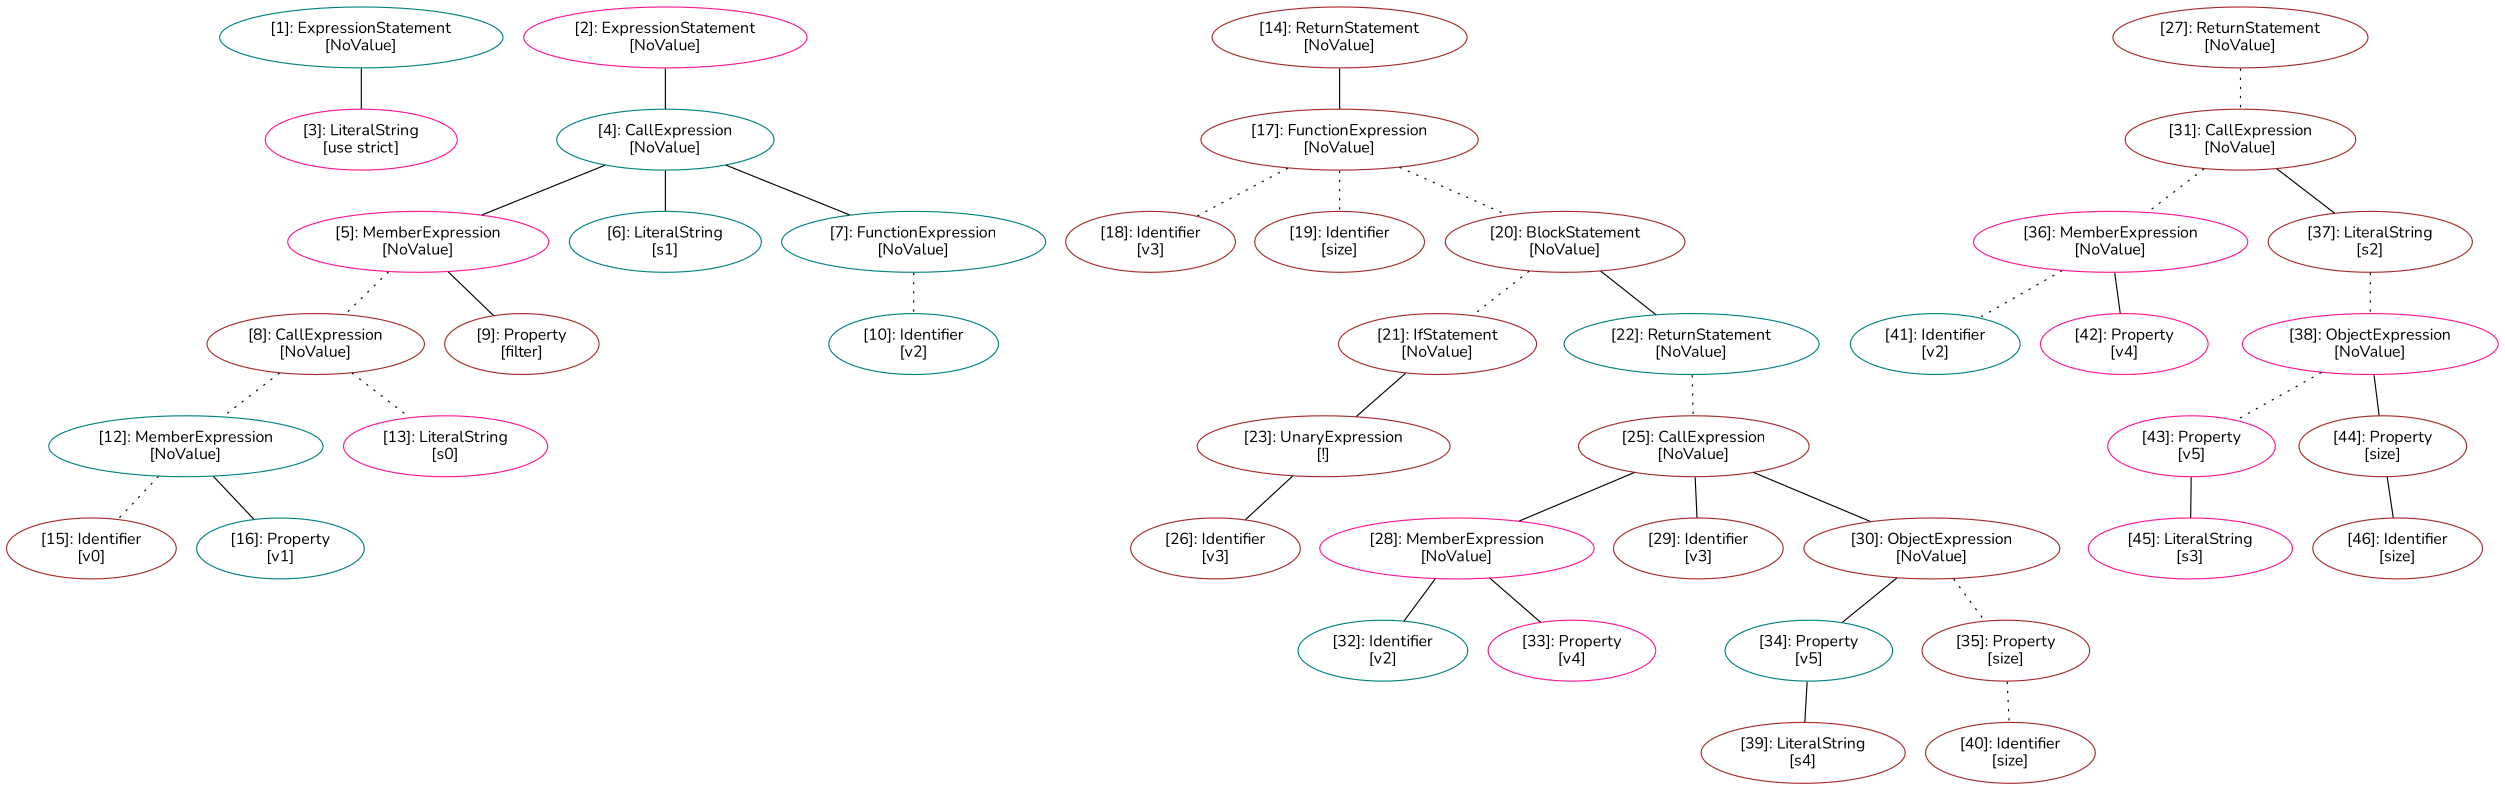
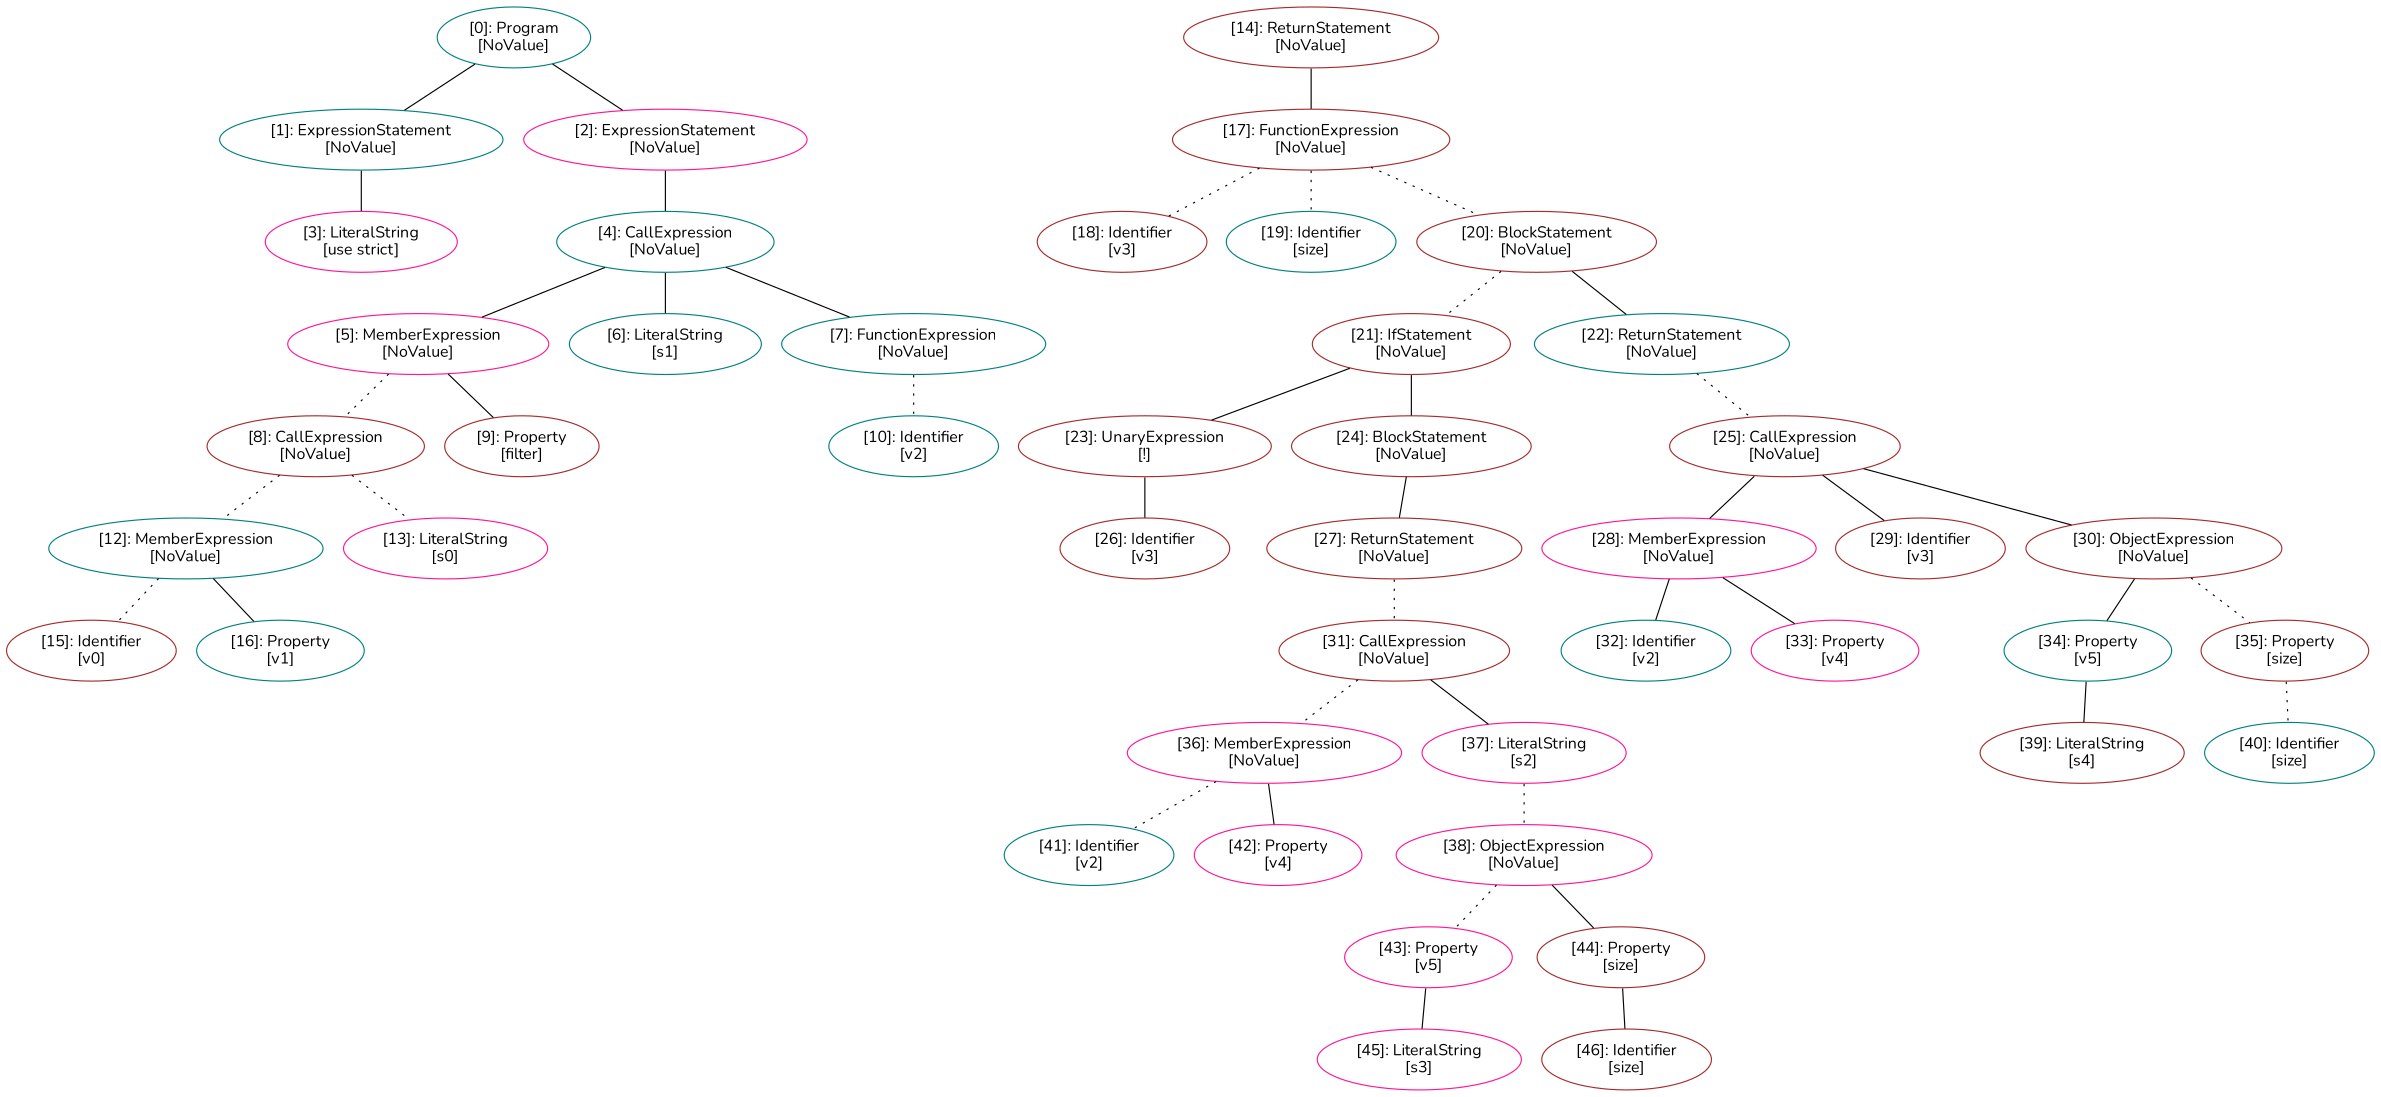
none -> (514, 37)
(1340, 242) -> (1311, 242)
(2370, 242) -> (1524, 753)
none -> (1411, 446)
(2010, 753) -> (2289, 753)
